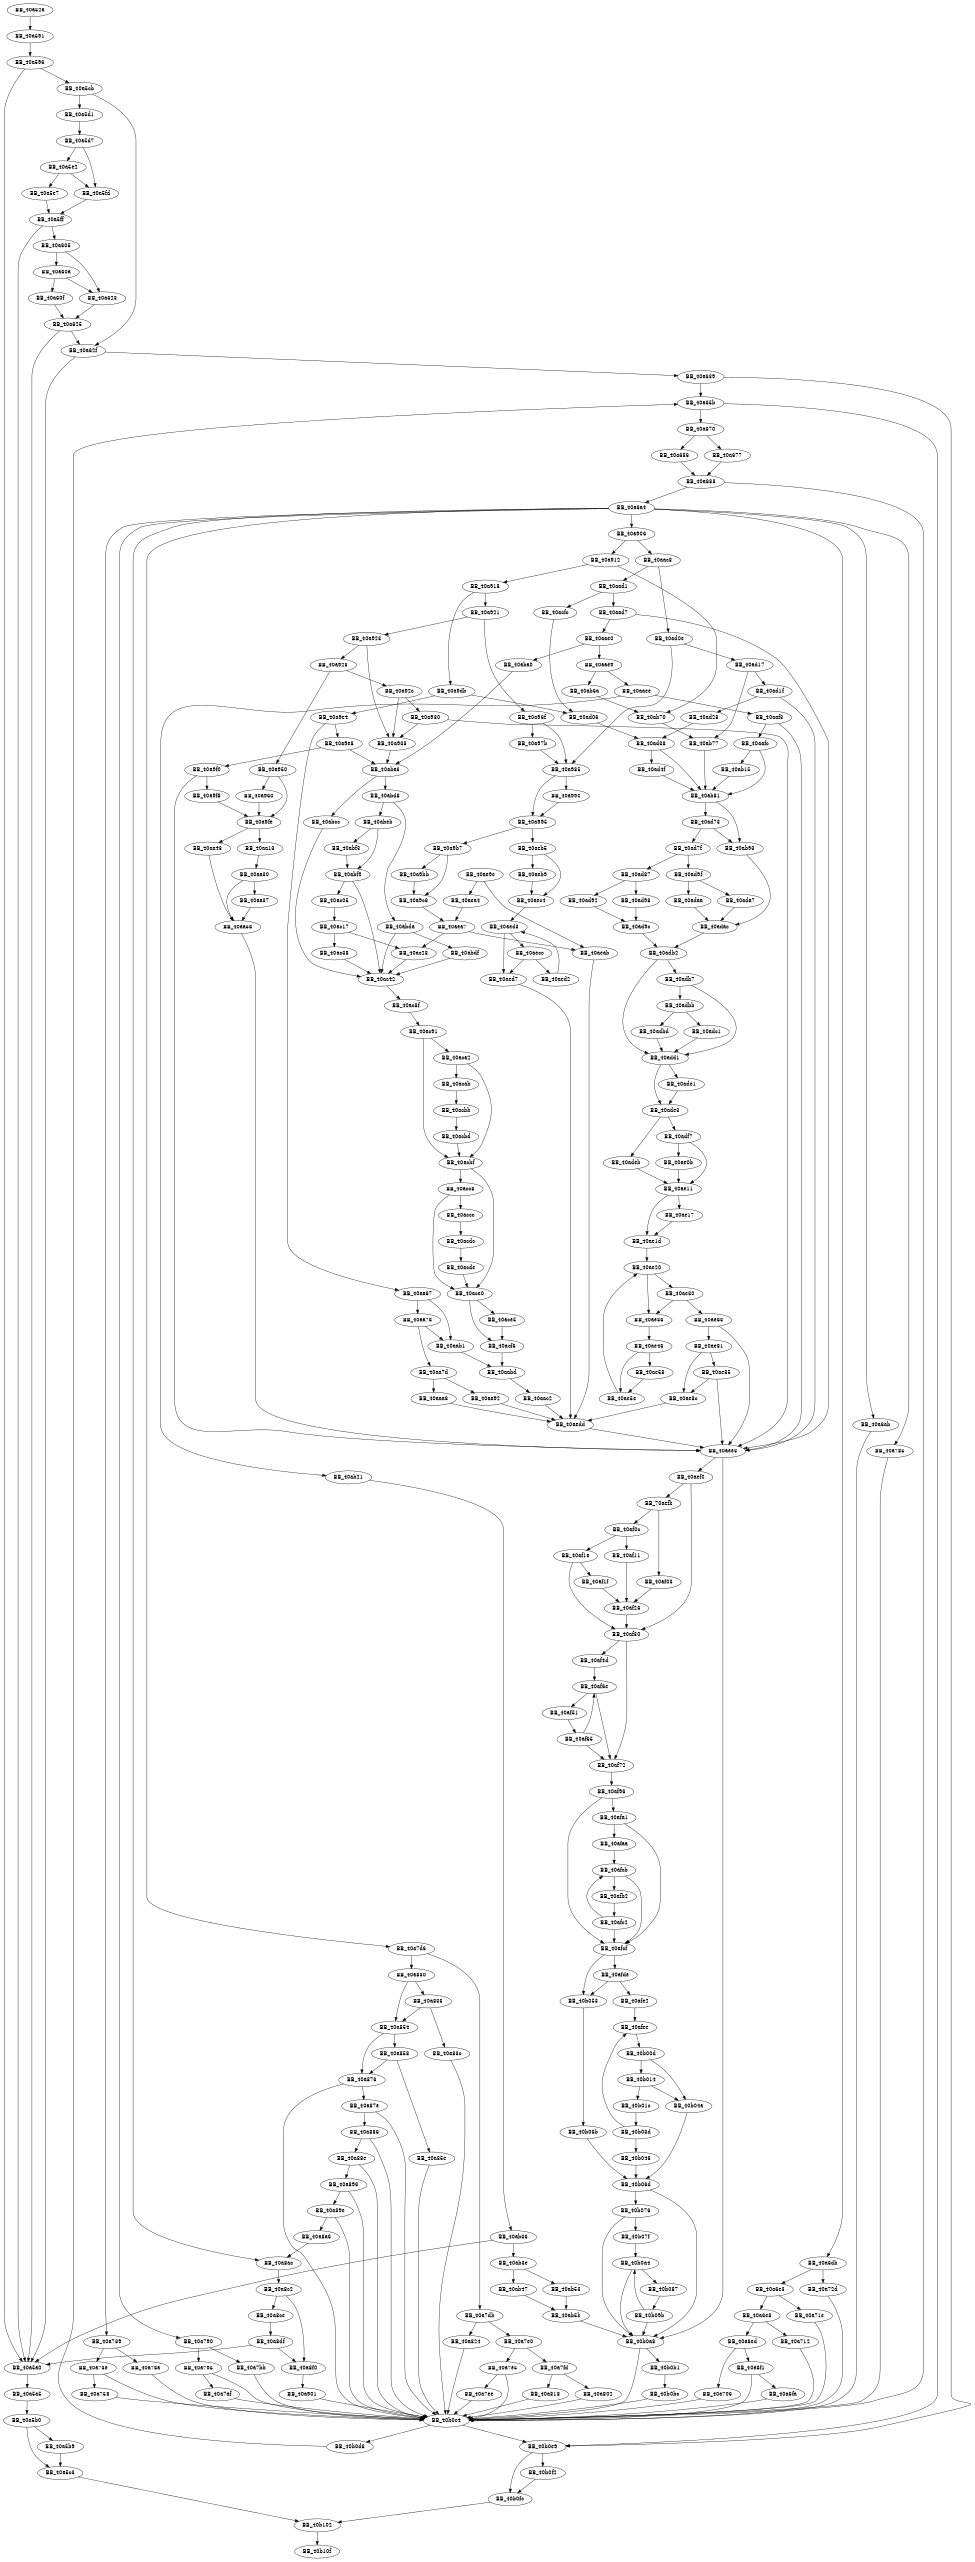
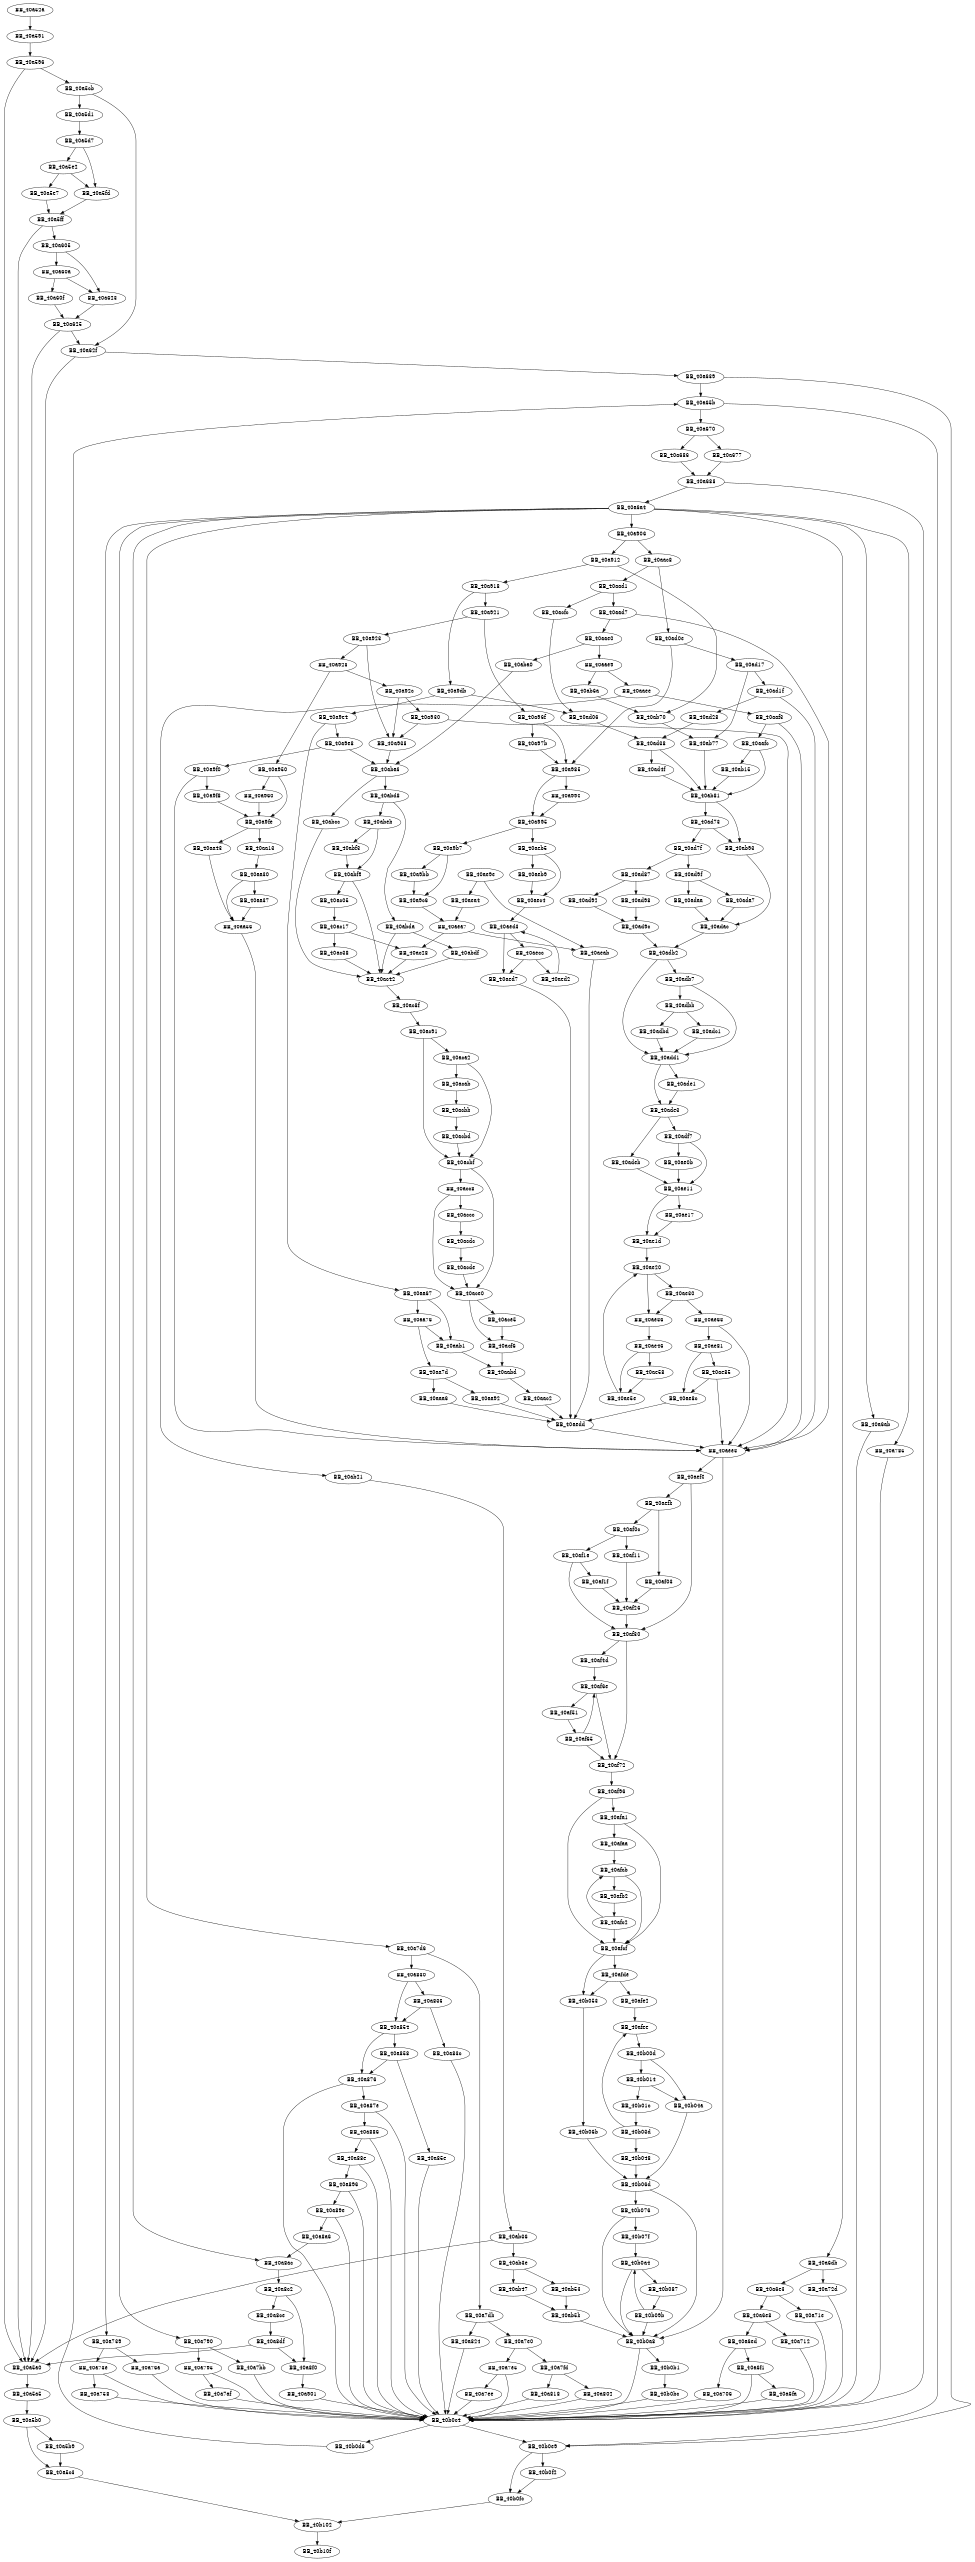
(659, 1504) -> (659, 1504)
